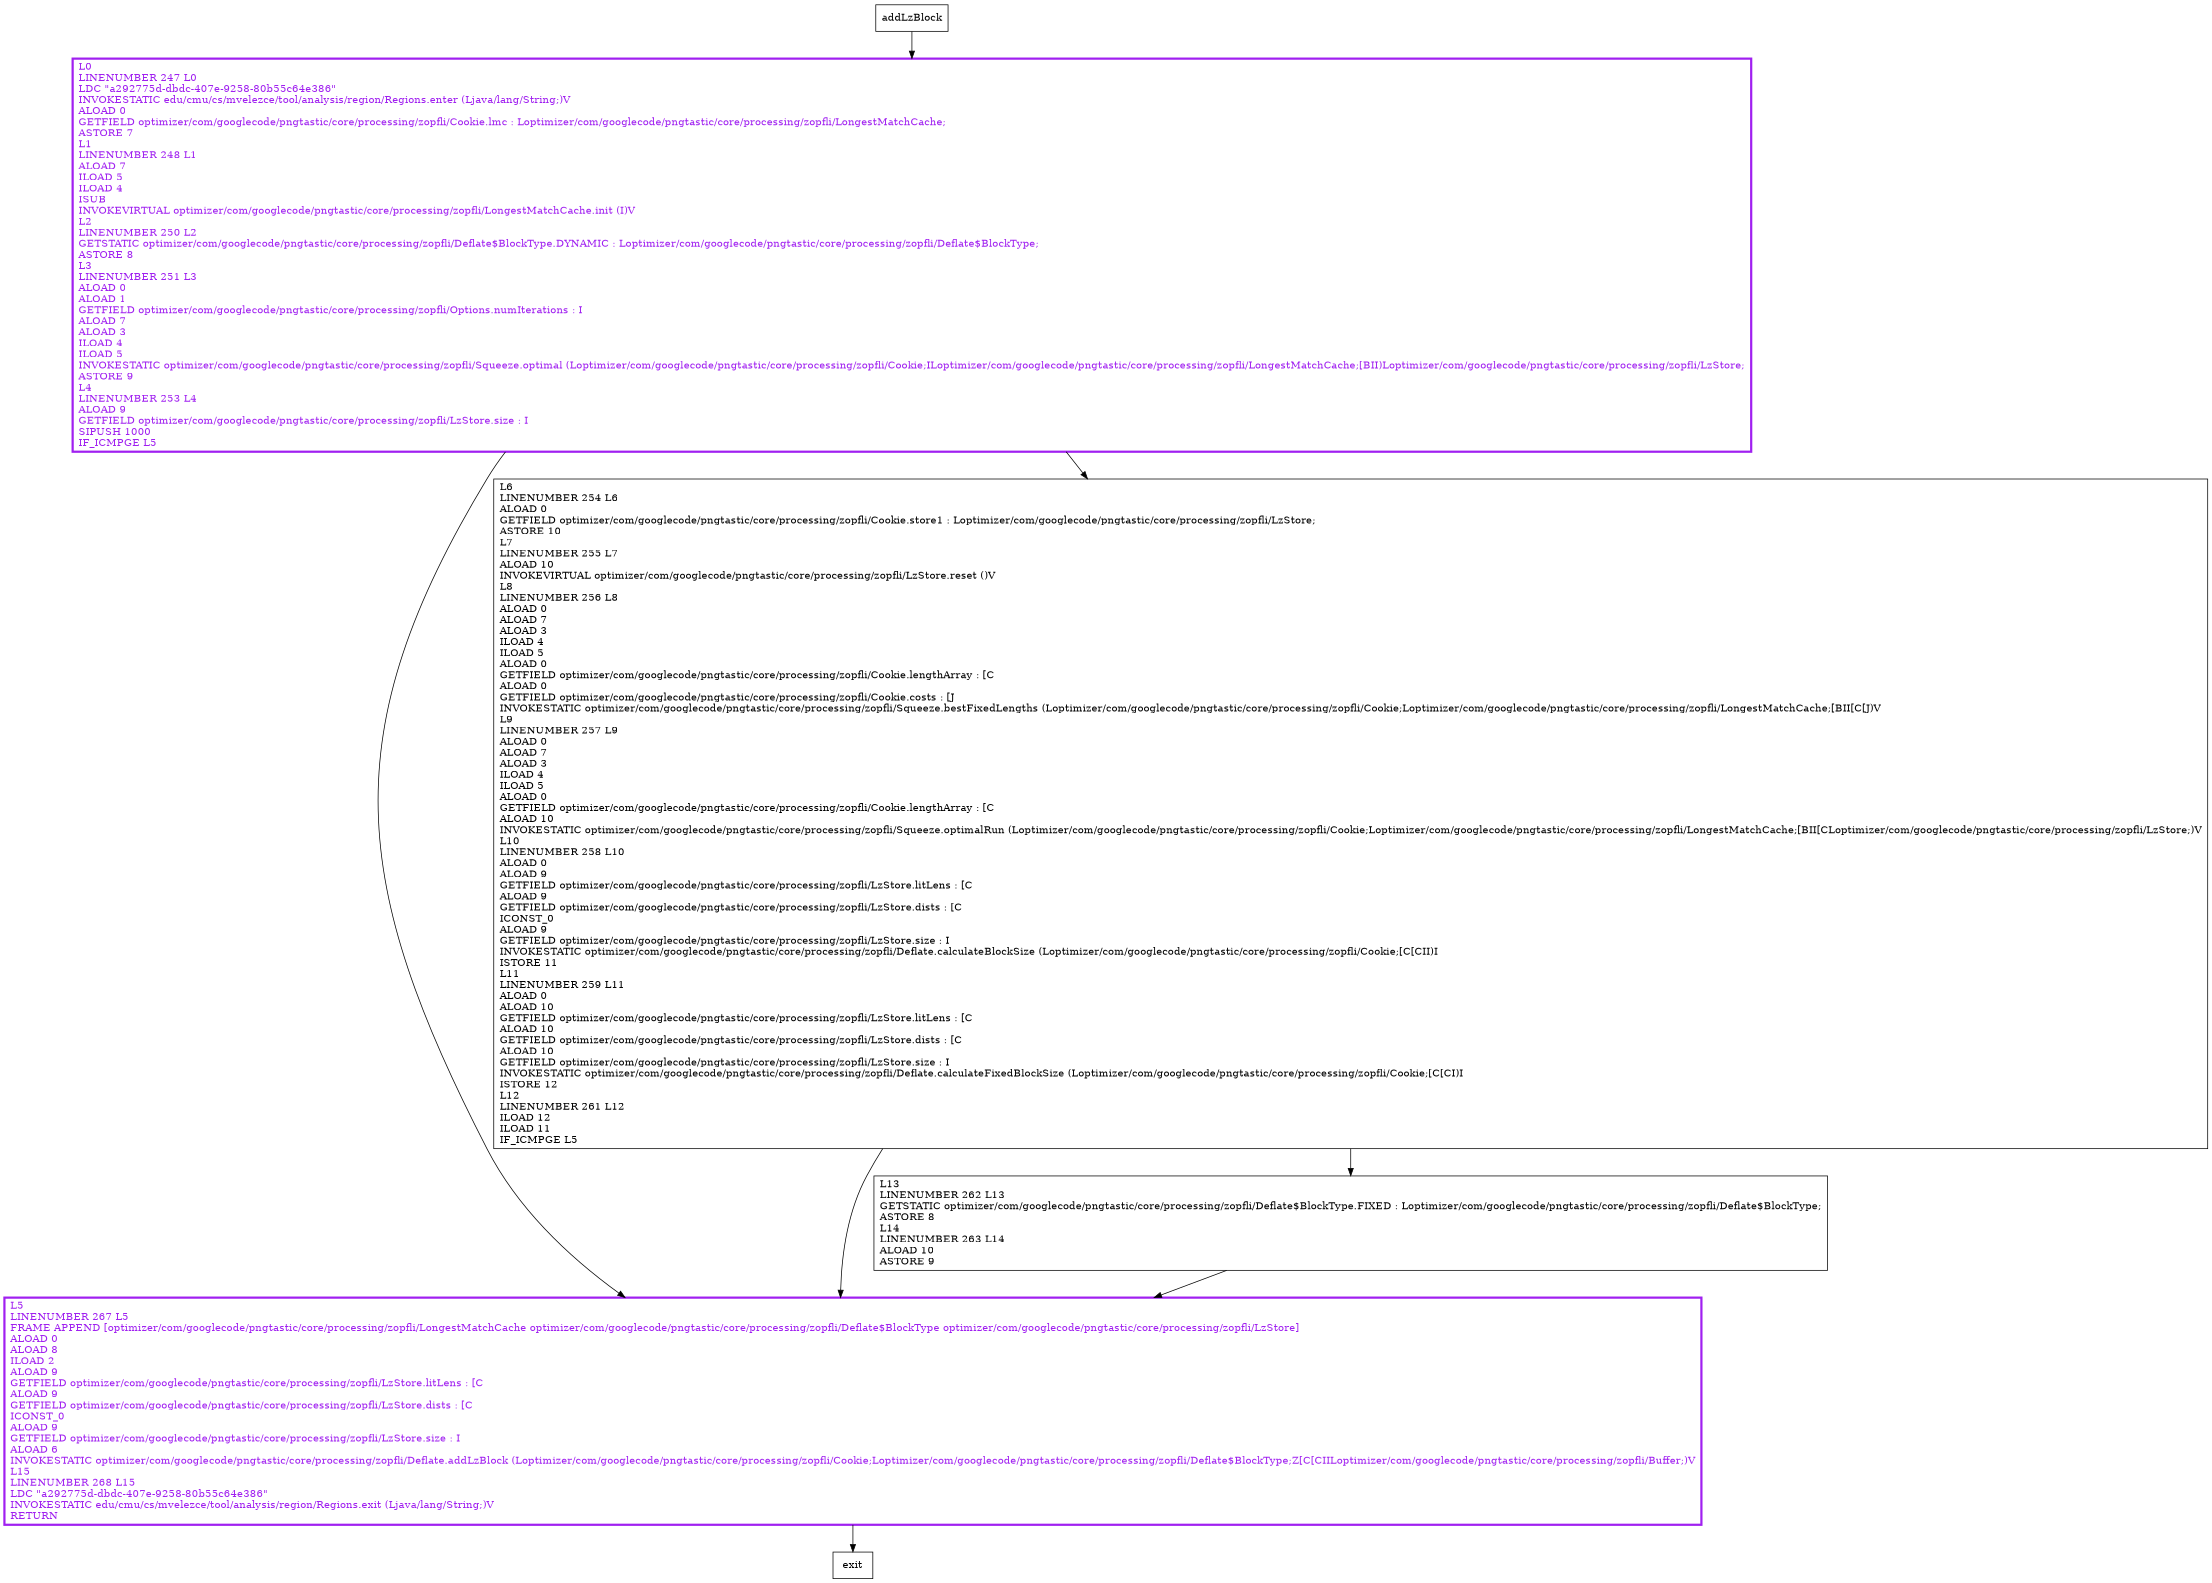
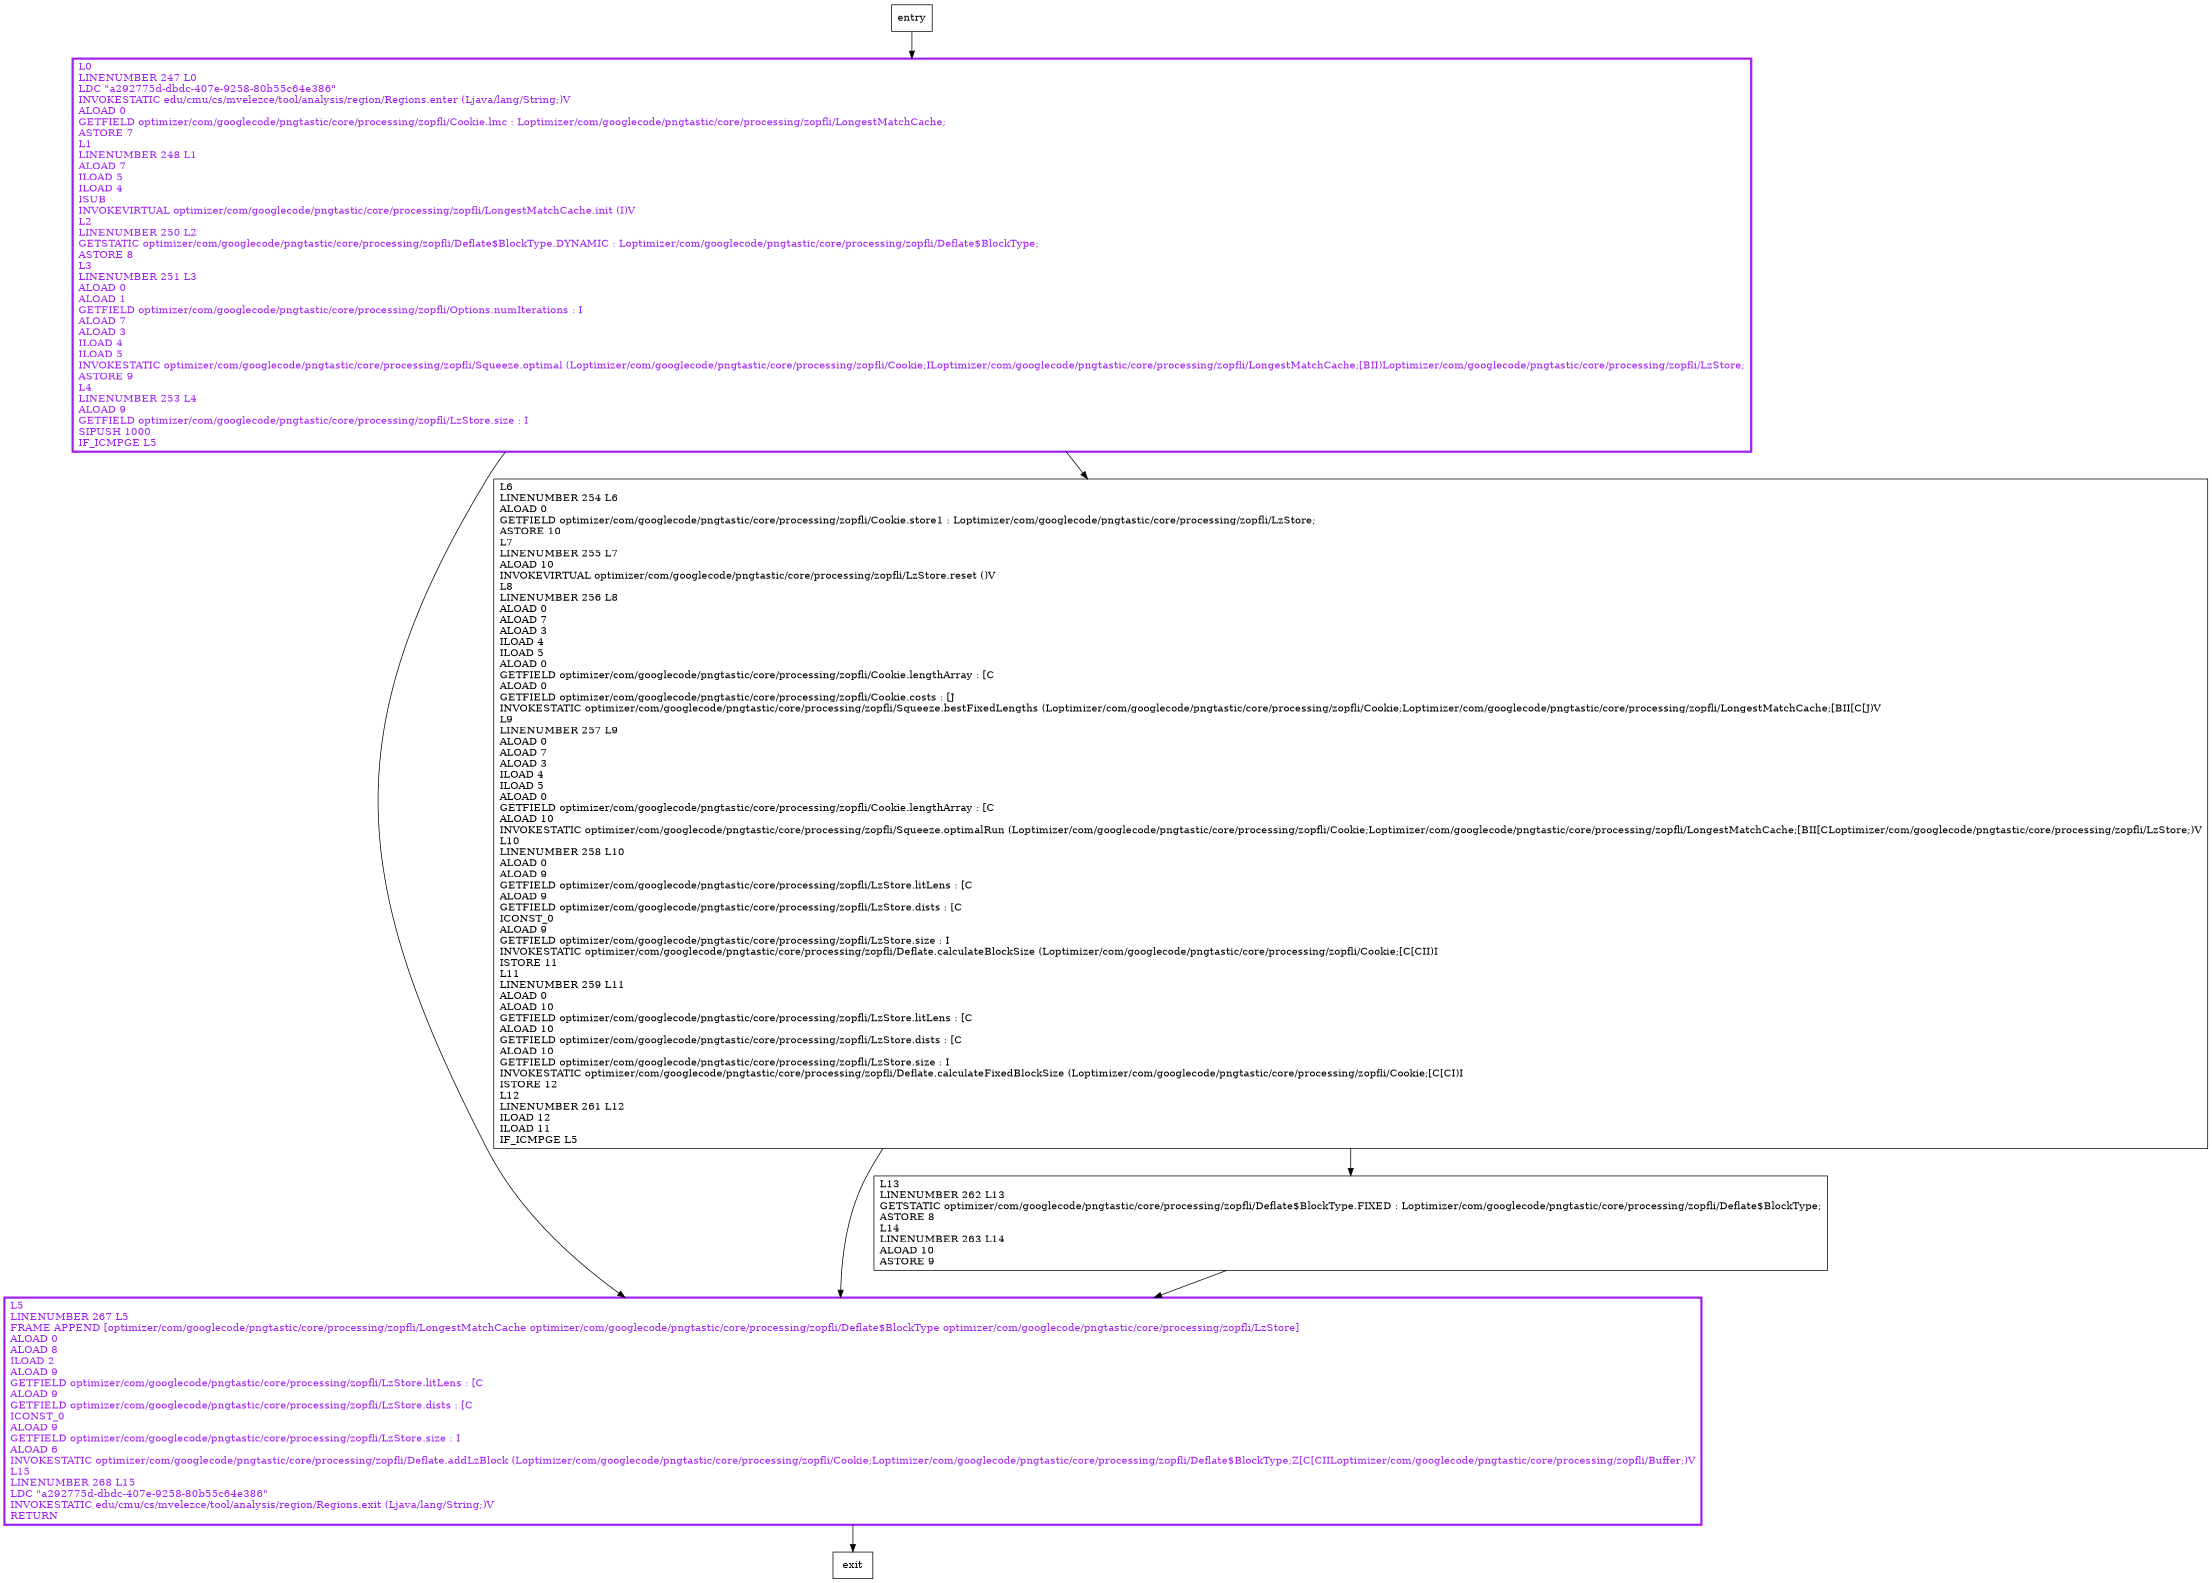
(912, 18) -> (912, 18)
